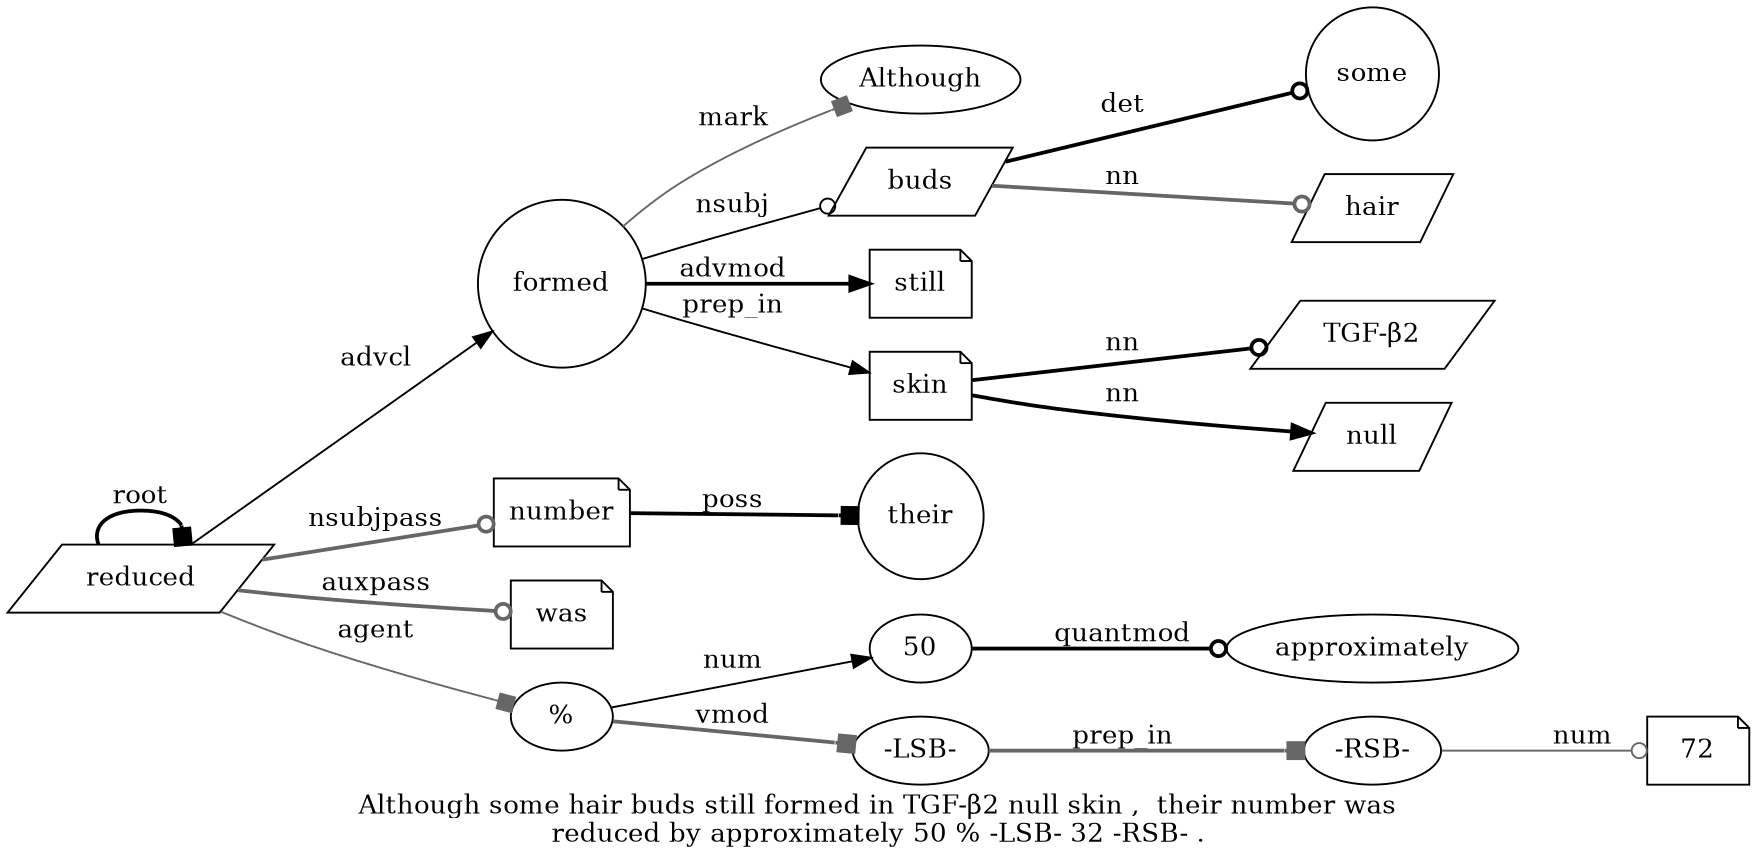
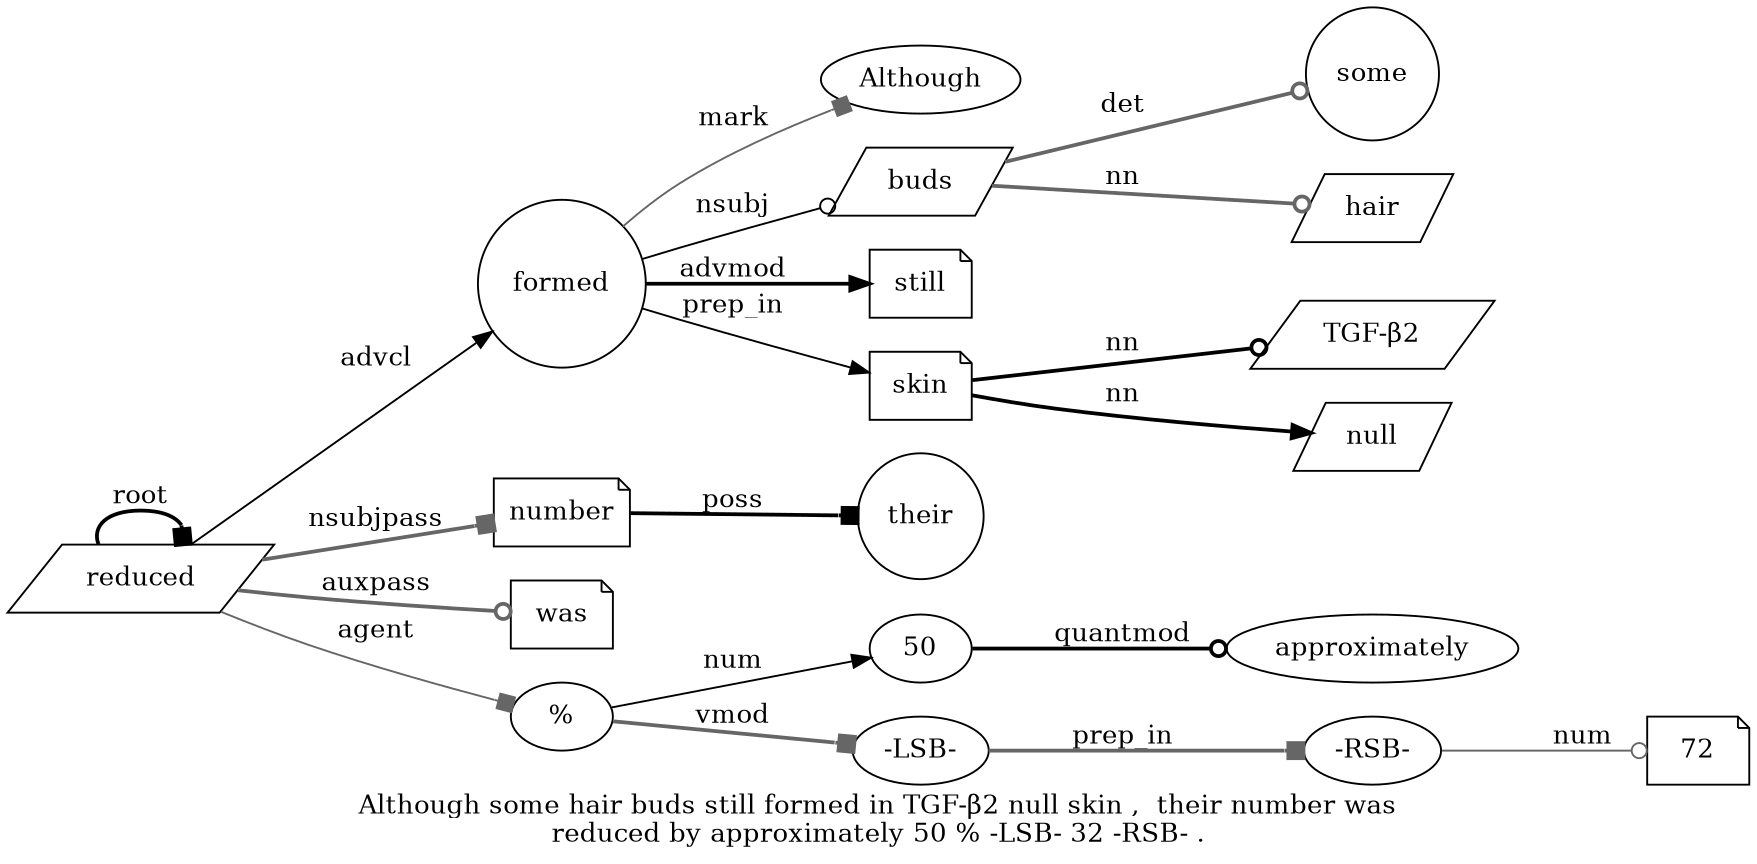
(1149, 127) -> (1149, 127)
(370, 543) -> (368, 543)
